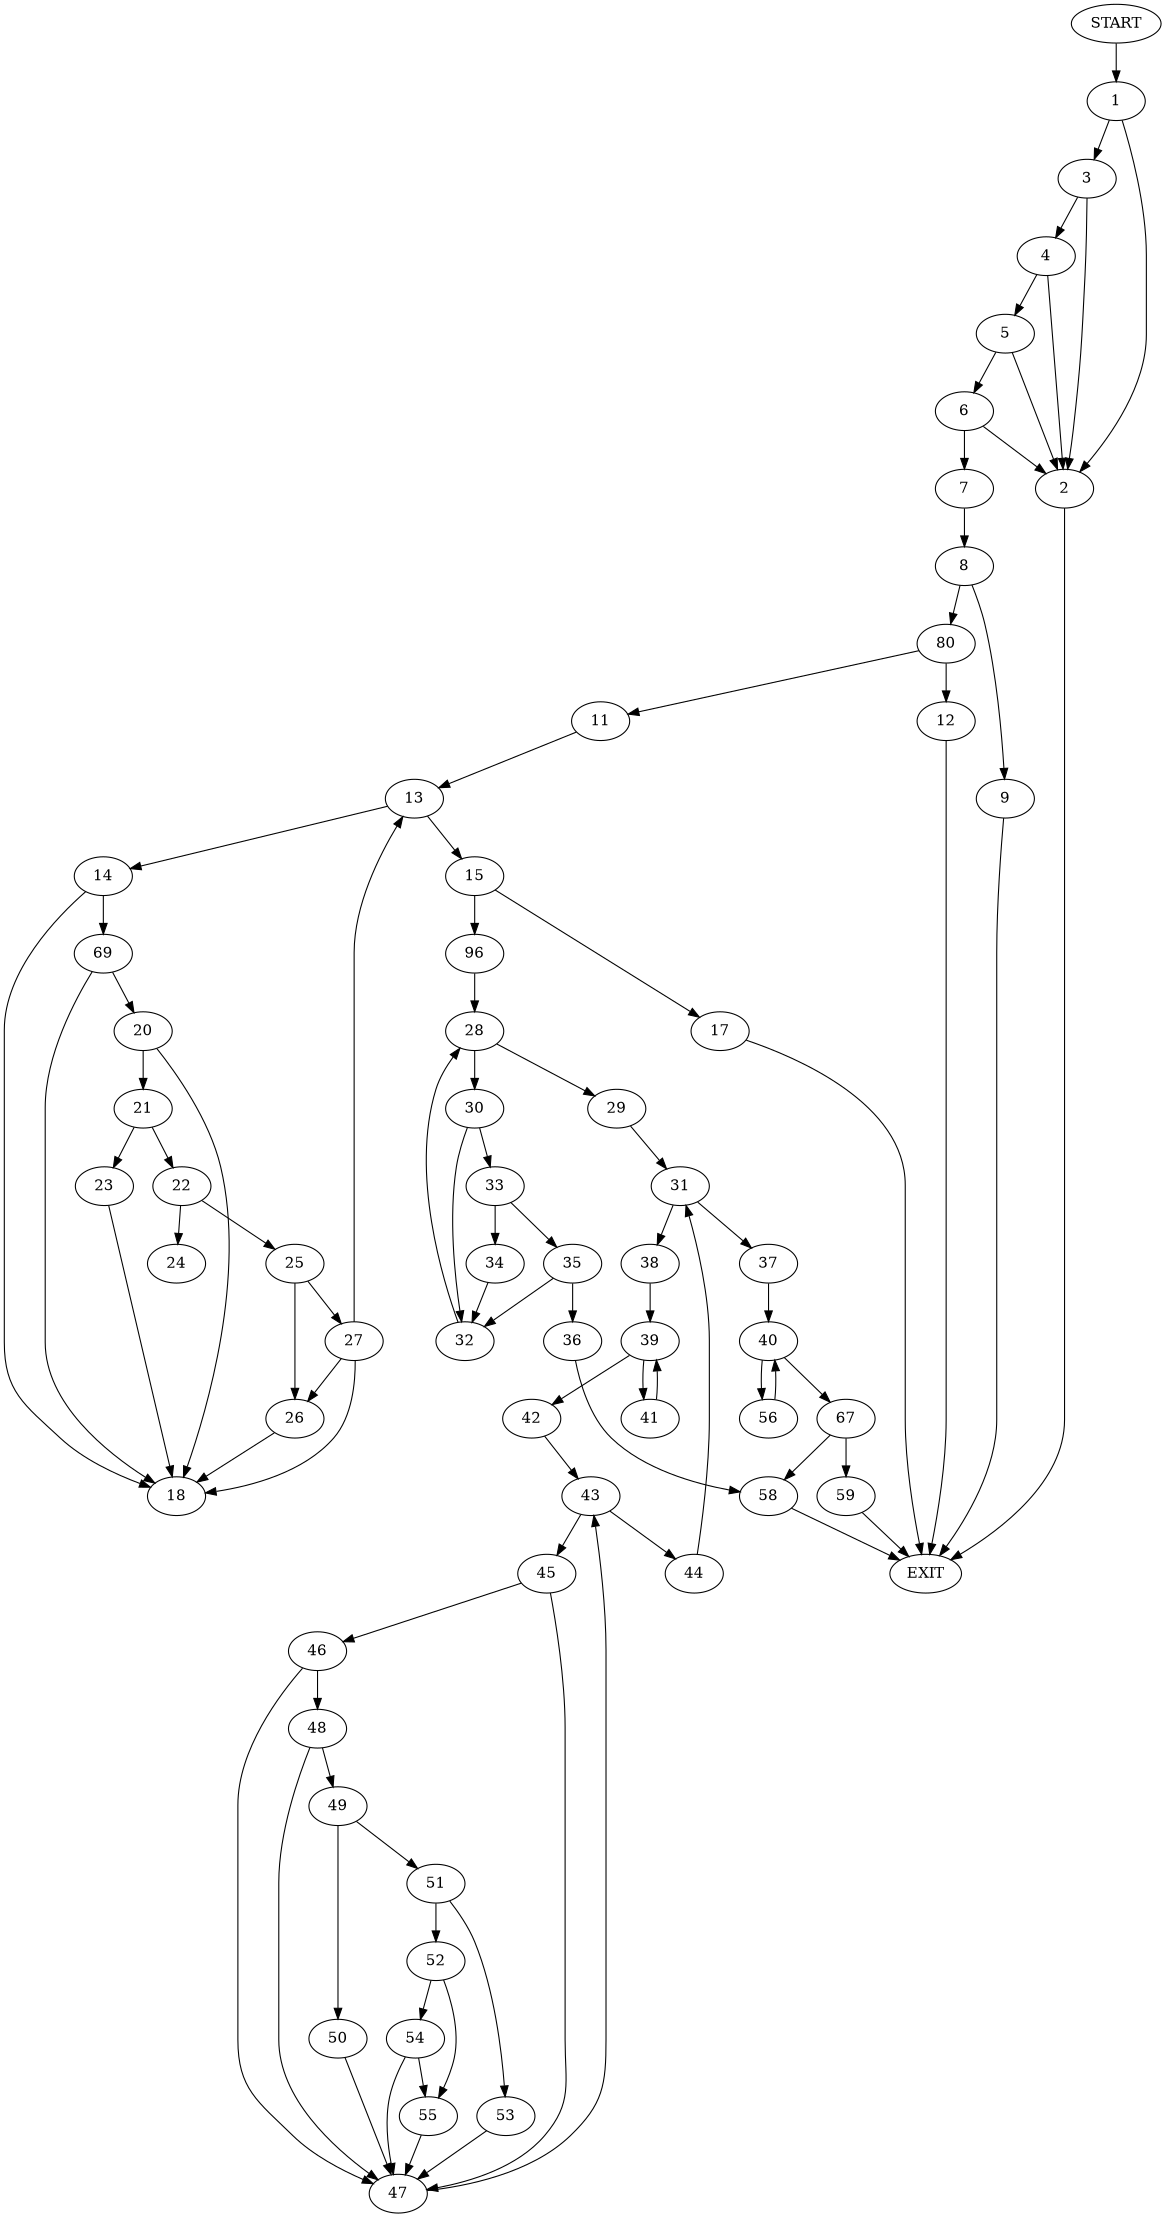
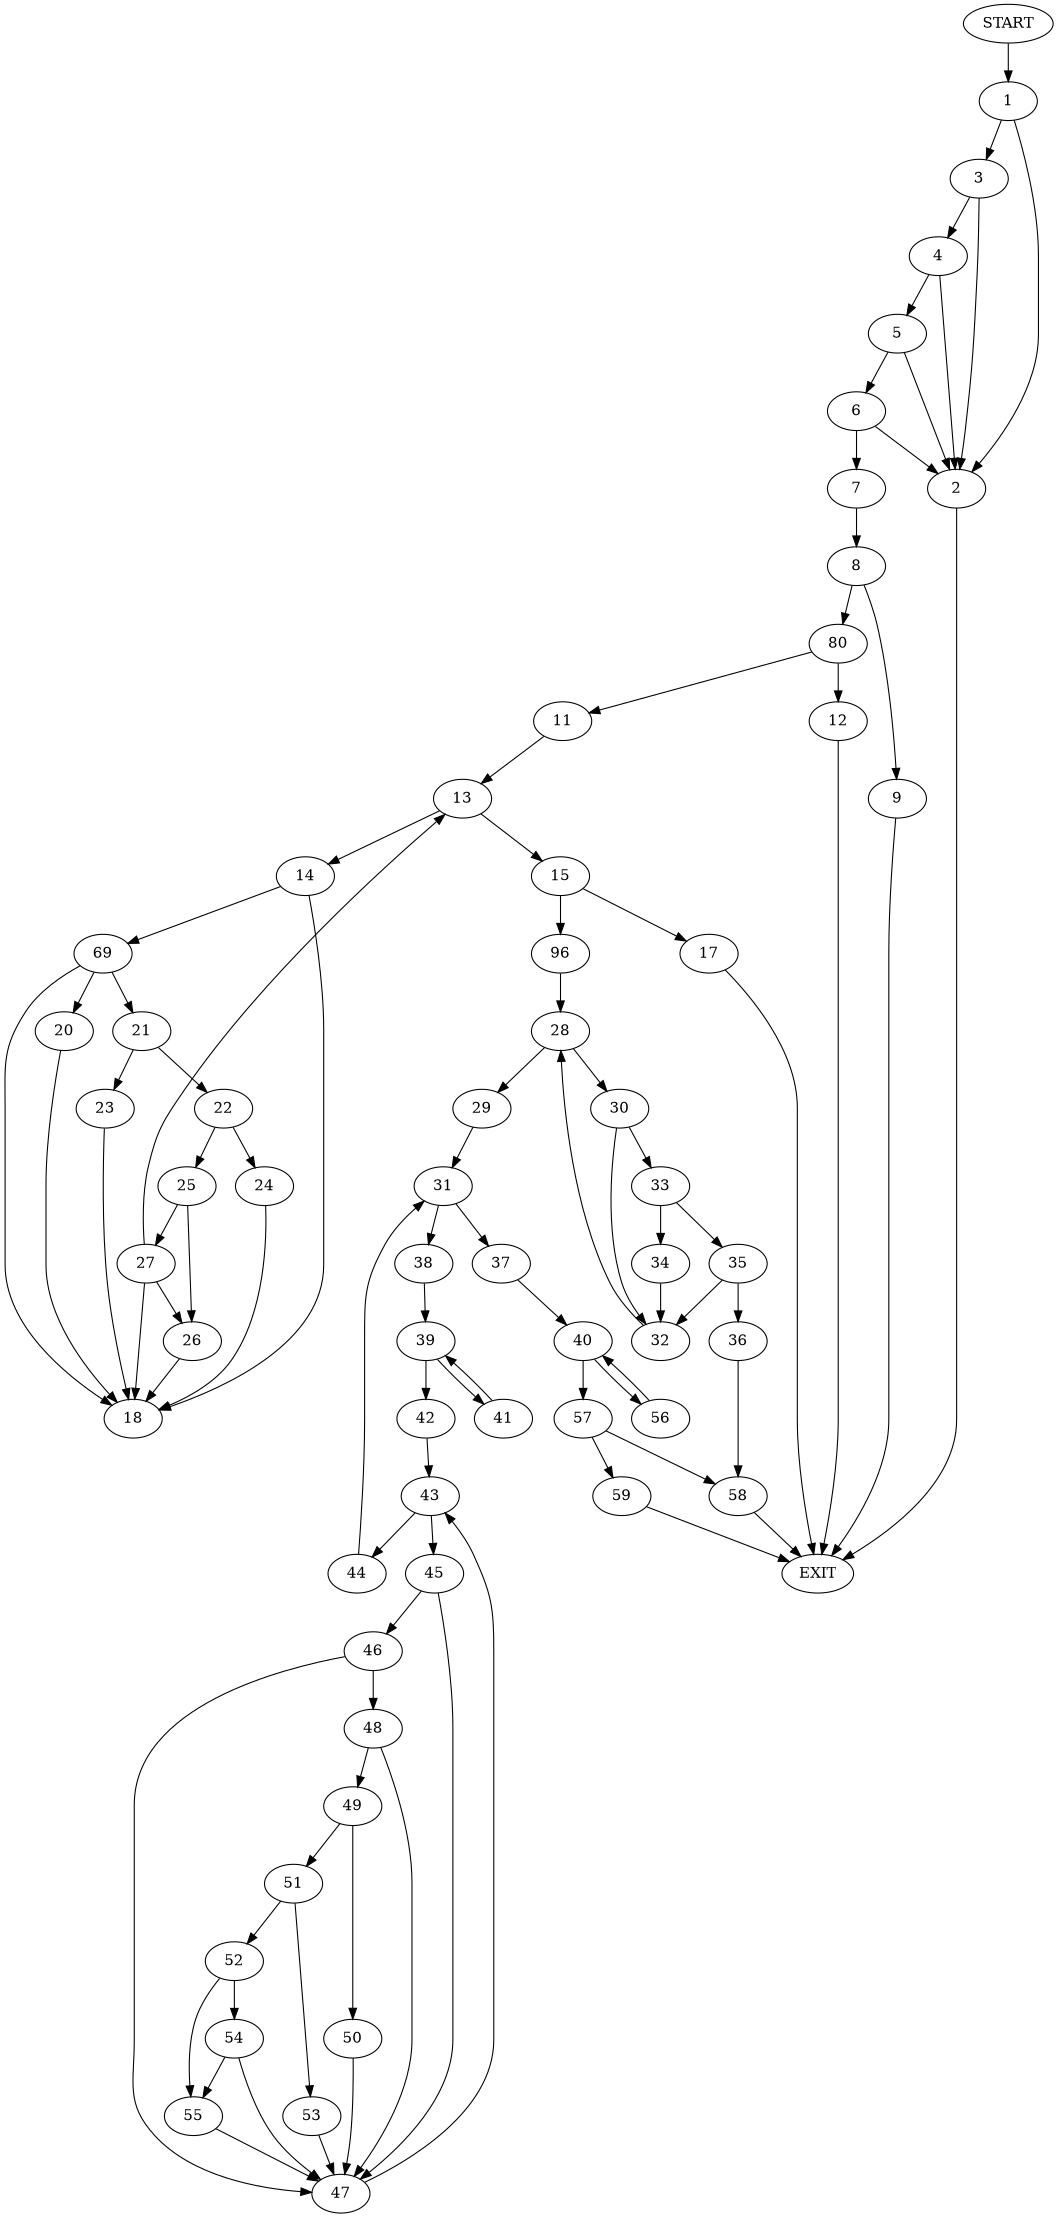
(143, 1065) -> (120, 988)
none -> (250, 1323)
(846, 1419) -> (583, 1419)
